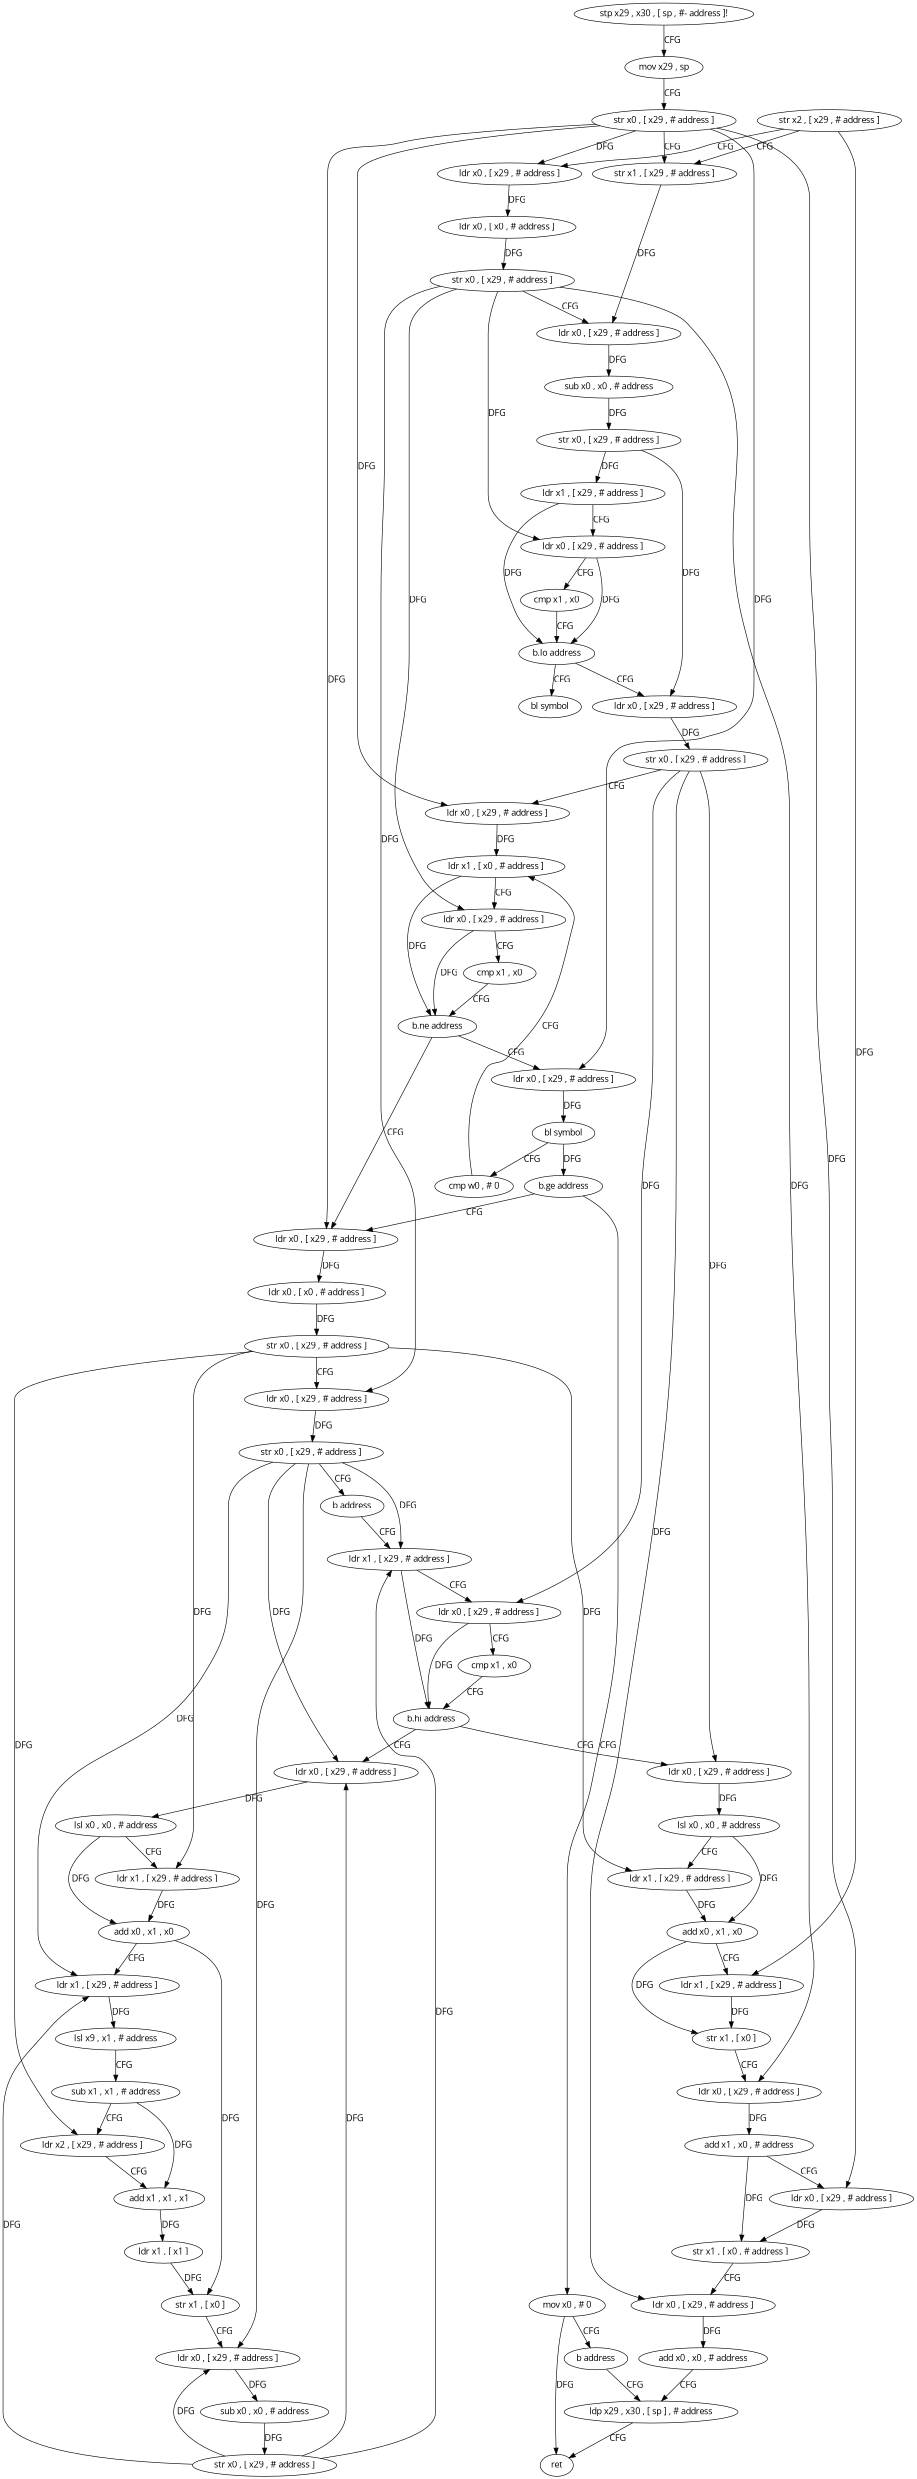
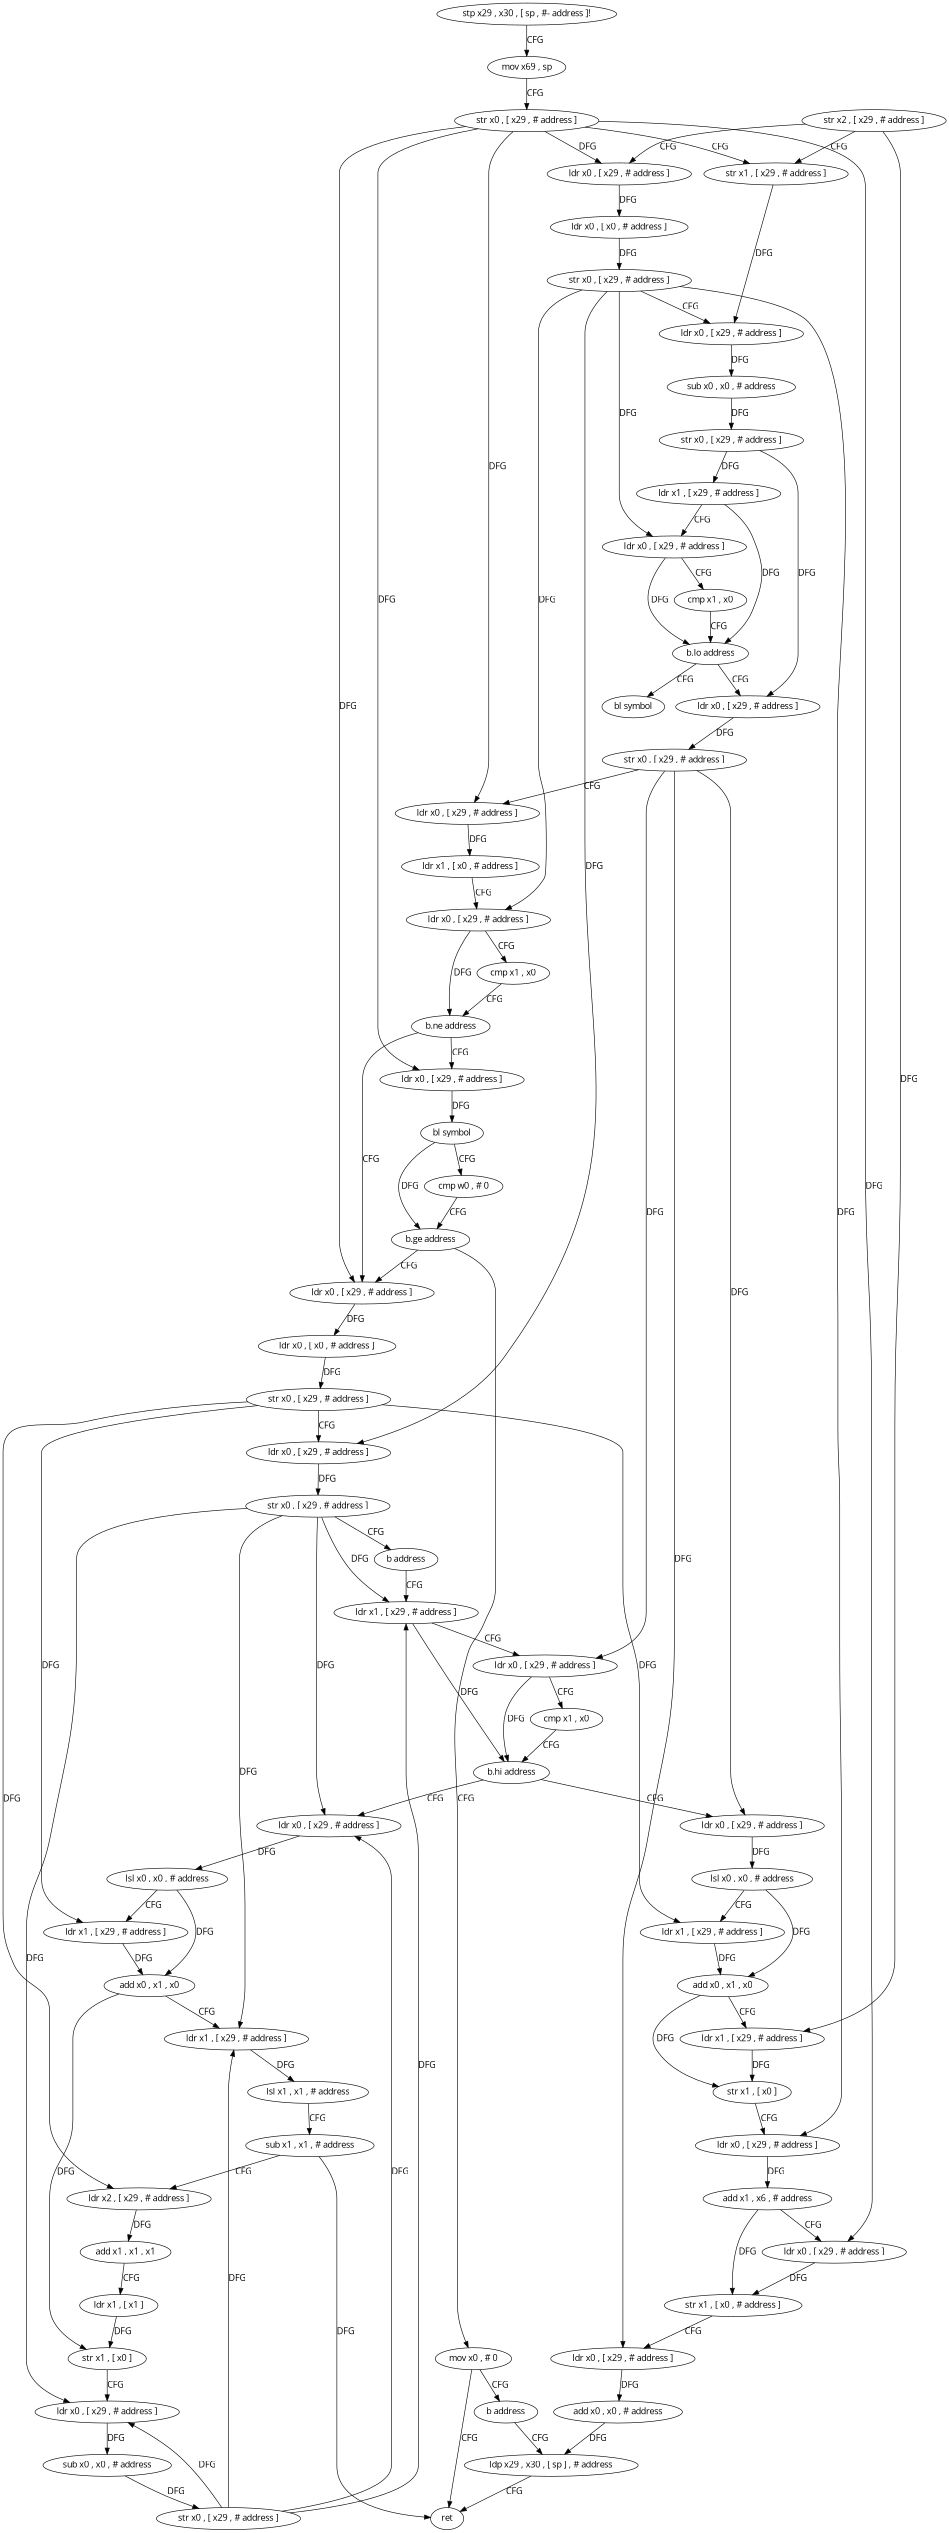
(664, 67) -> (527, 67)
(408, 932) -> none
(534, 1027) -> (449, 1210)
(116, 2039) -> (308, 2092)
(171, 2136) -> (337, 2364)
(749, 2146) -> (767, 2199)
(139, 2172) -> (142, 2226)
(171, 2226) -> (132, 2279)
(565, 2385) -> (470, 2439)
(688, 2385) -> (598, 2439)
